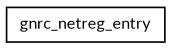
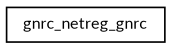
(86, 25) -> (86, 25)
